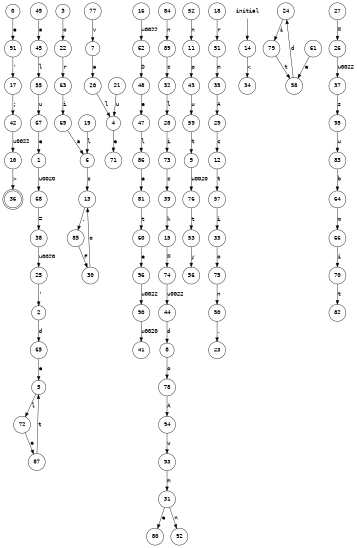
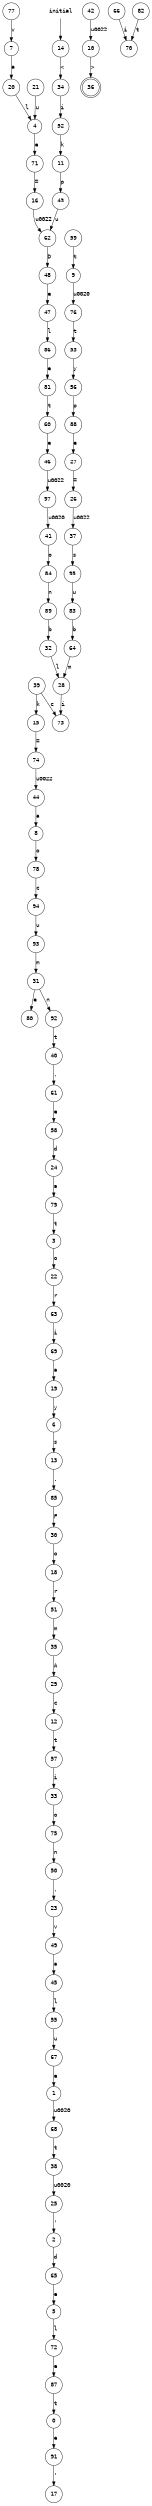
(193, 30) -> (62, 145)
(282, 30) -> (56, 1187)
(282, 66) -> (54, 1222)
(169, 67) -> (50, 630)
(13, 103) -> none
(191, 103) -> (55, 218)
none -> (61, 105)
(74, 141) -> (54, 1368)
(89, 142) -> (56, 1408)
(167, 178) -> (47, 703)
none -> (35, 180)
(337, 217) -> (67, 665)
(40, 220) -> (56, 2148)
(89, 239) -> (54, 1552)
(141, 276) -> (47, 462)
(337, 292) -> (135, 28)
(141, 313) -> (47, 499)
(169, 331) -> (38, 816)
(169, 406) -> (38, 888)
none -> (73, 425)
(38, 426) -> (54, 2402)
none -> (48, 553)
none -> (54, 1056)
none -> (54, 1925)
